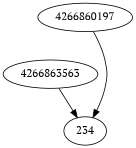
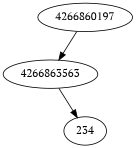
(107, 71) -> (70, 42)
